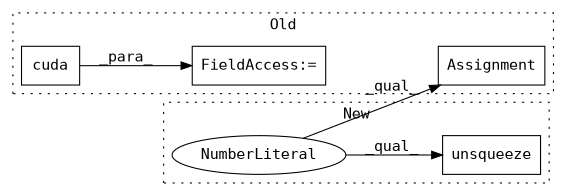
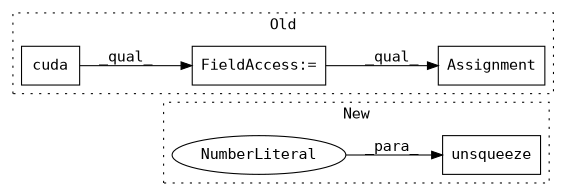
(126, 58) -> (126, 58)
(367, 114) -> (377, 66)
(392, 147) -> (392, 147)
